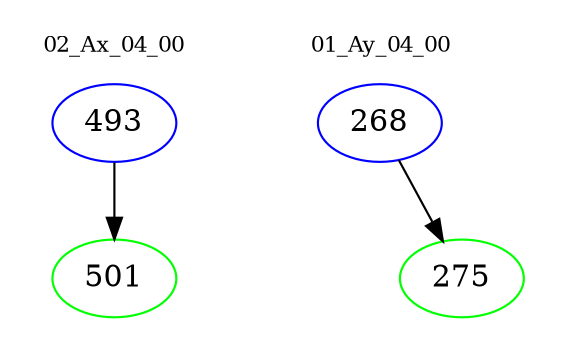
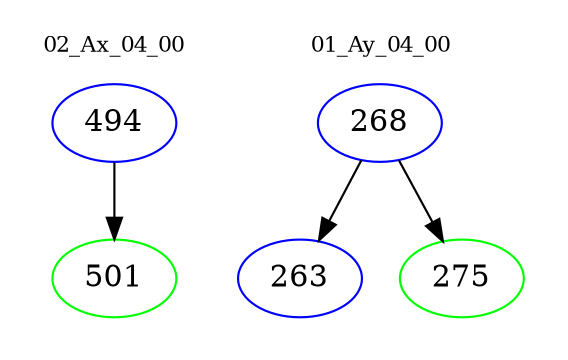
(114, 123) -> (114, 123)
none -> (300, 278)
